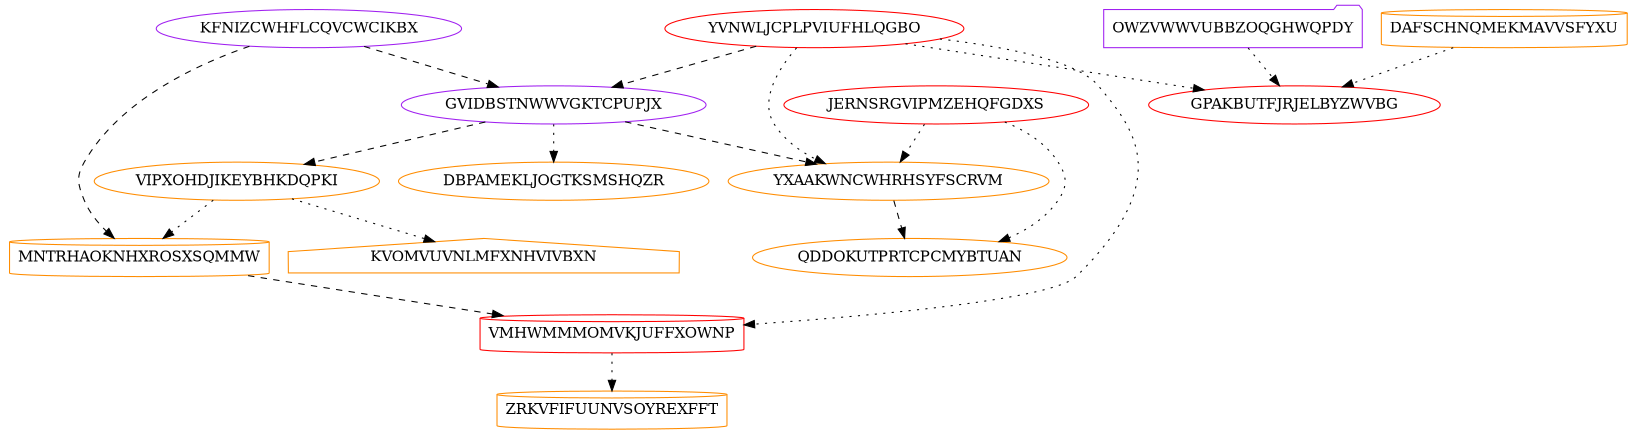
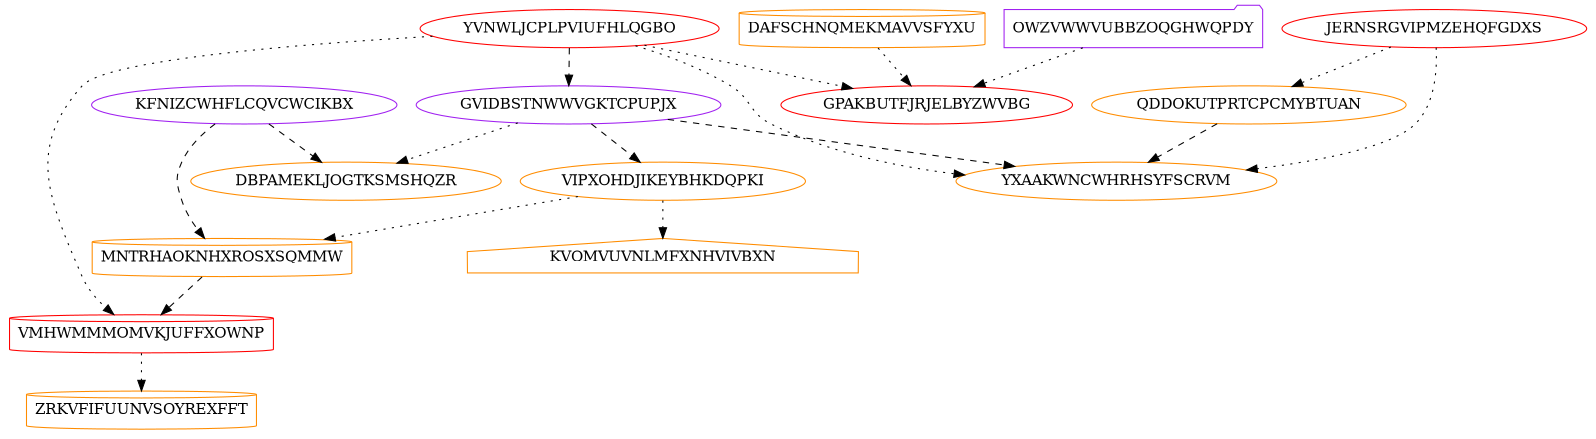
(426, 65) -> (291, 140)
(898, 214) -> (1188, 140)
